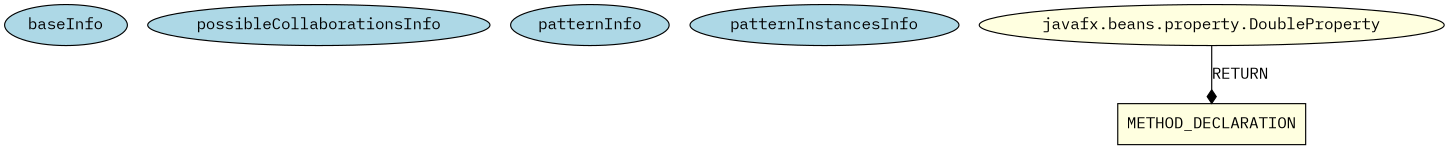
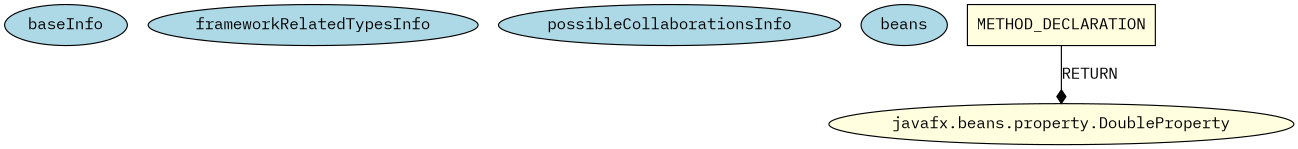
none -> (313, 25)
(590, 25) -> (904, 25)
(824, 25) -> none
(1212, 68) -> (1061, 68)
